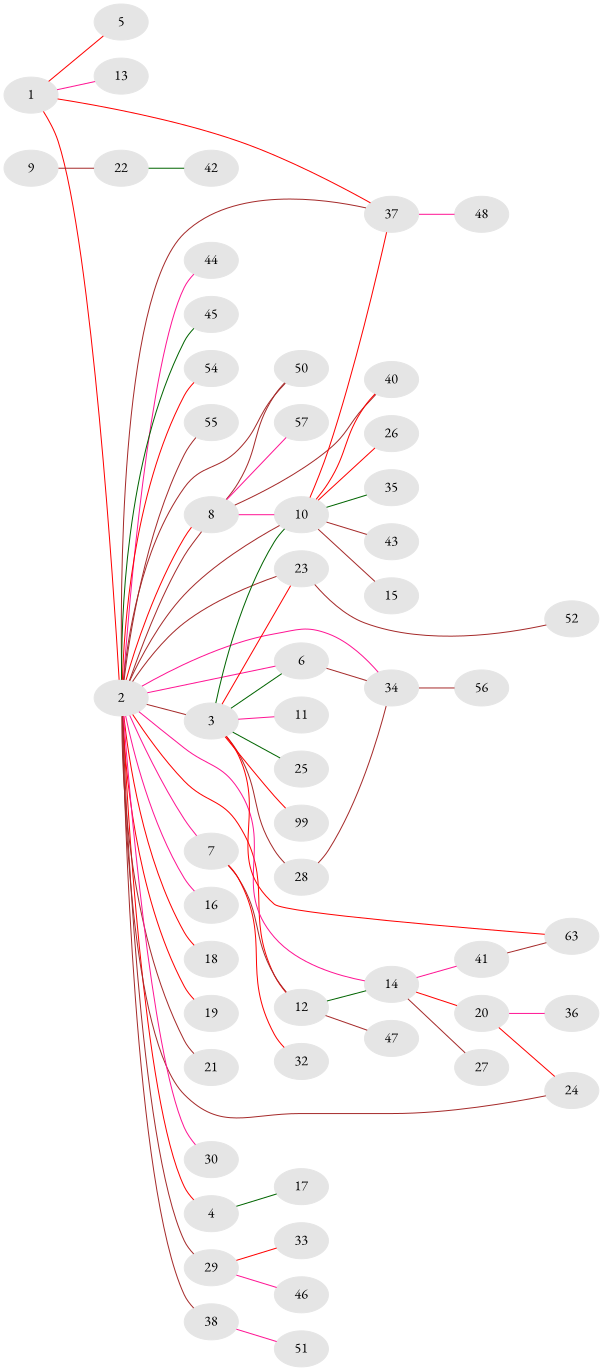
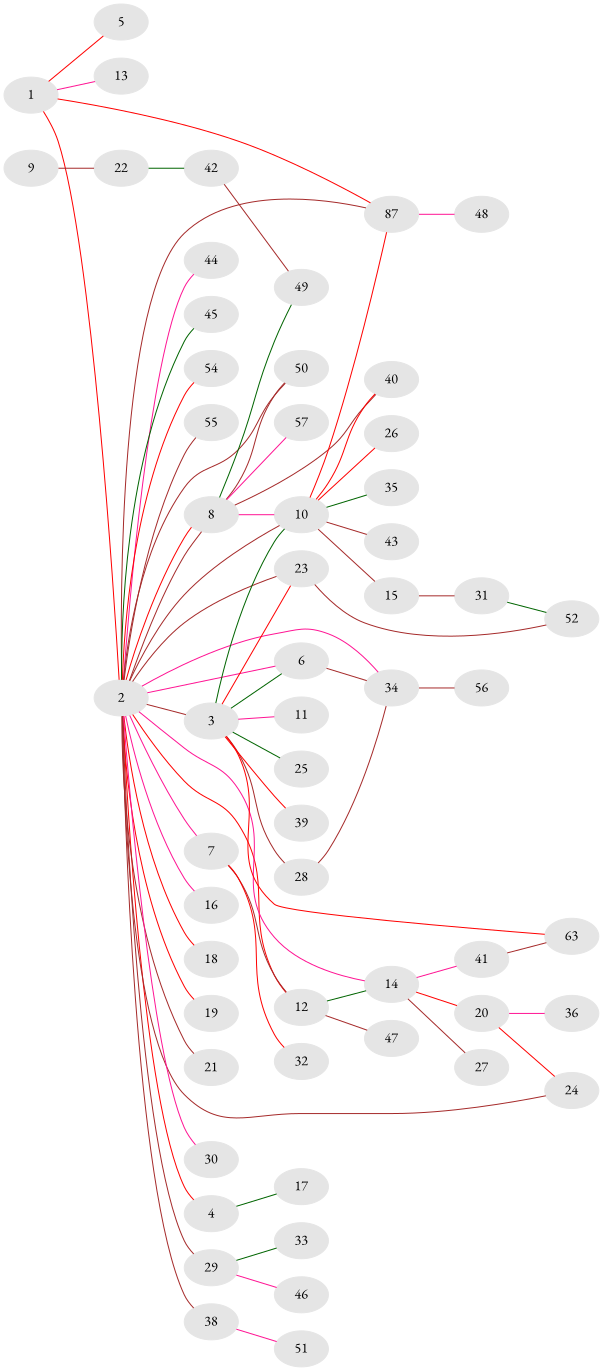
(392, 214) -> (392, 214)
none -> (301, 287)
none -> (482, 596)
(301, 823) -> (301, 823)
(257, 1254) -> (257, 1254)
